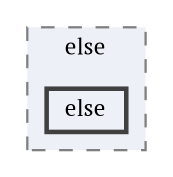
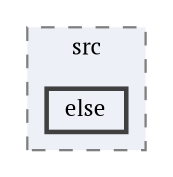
(86, 49) -> (86, 49)
